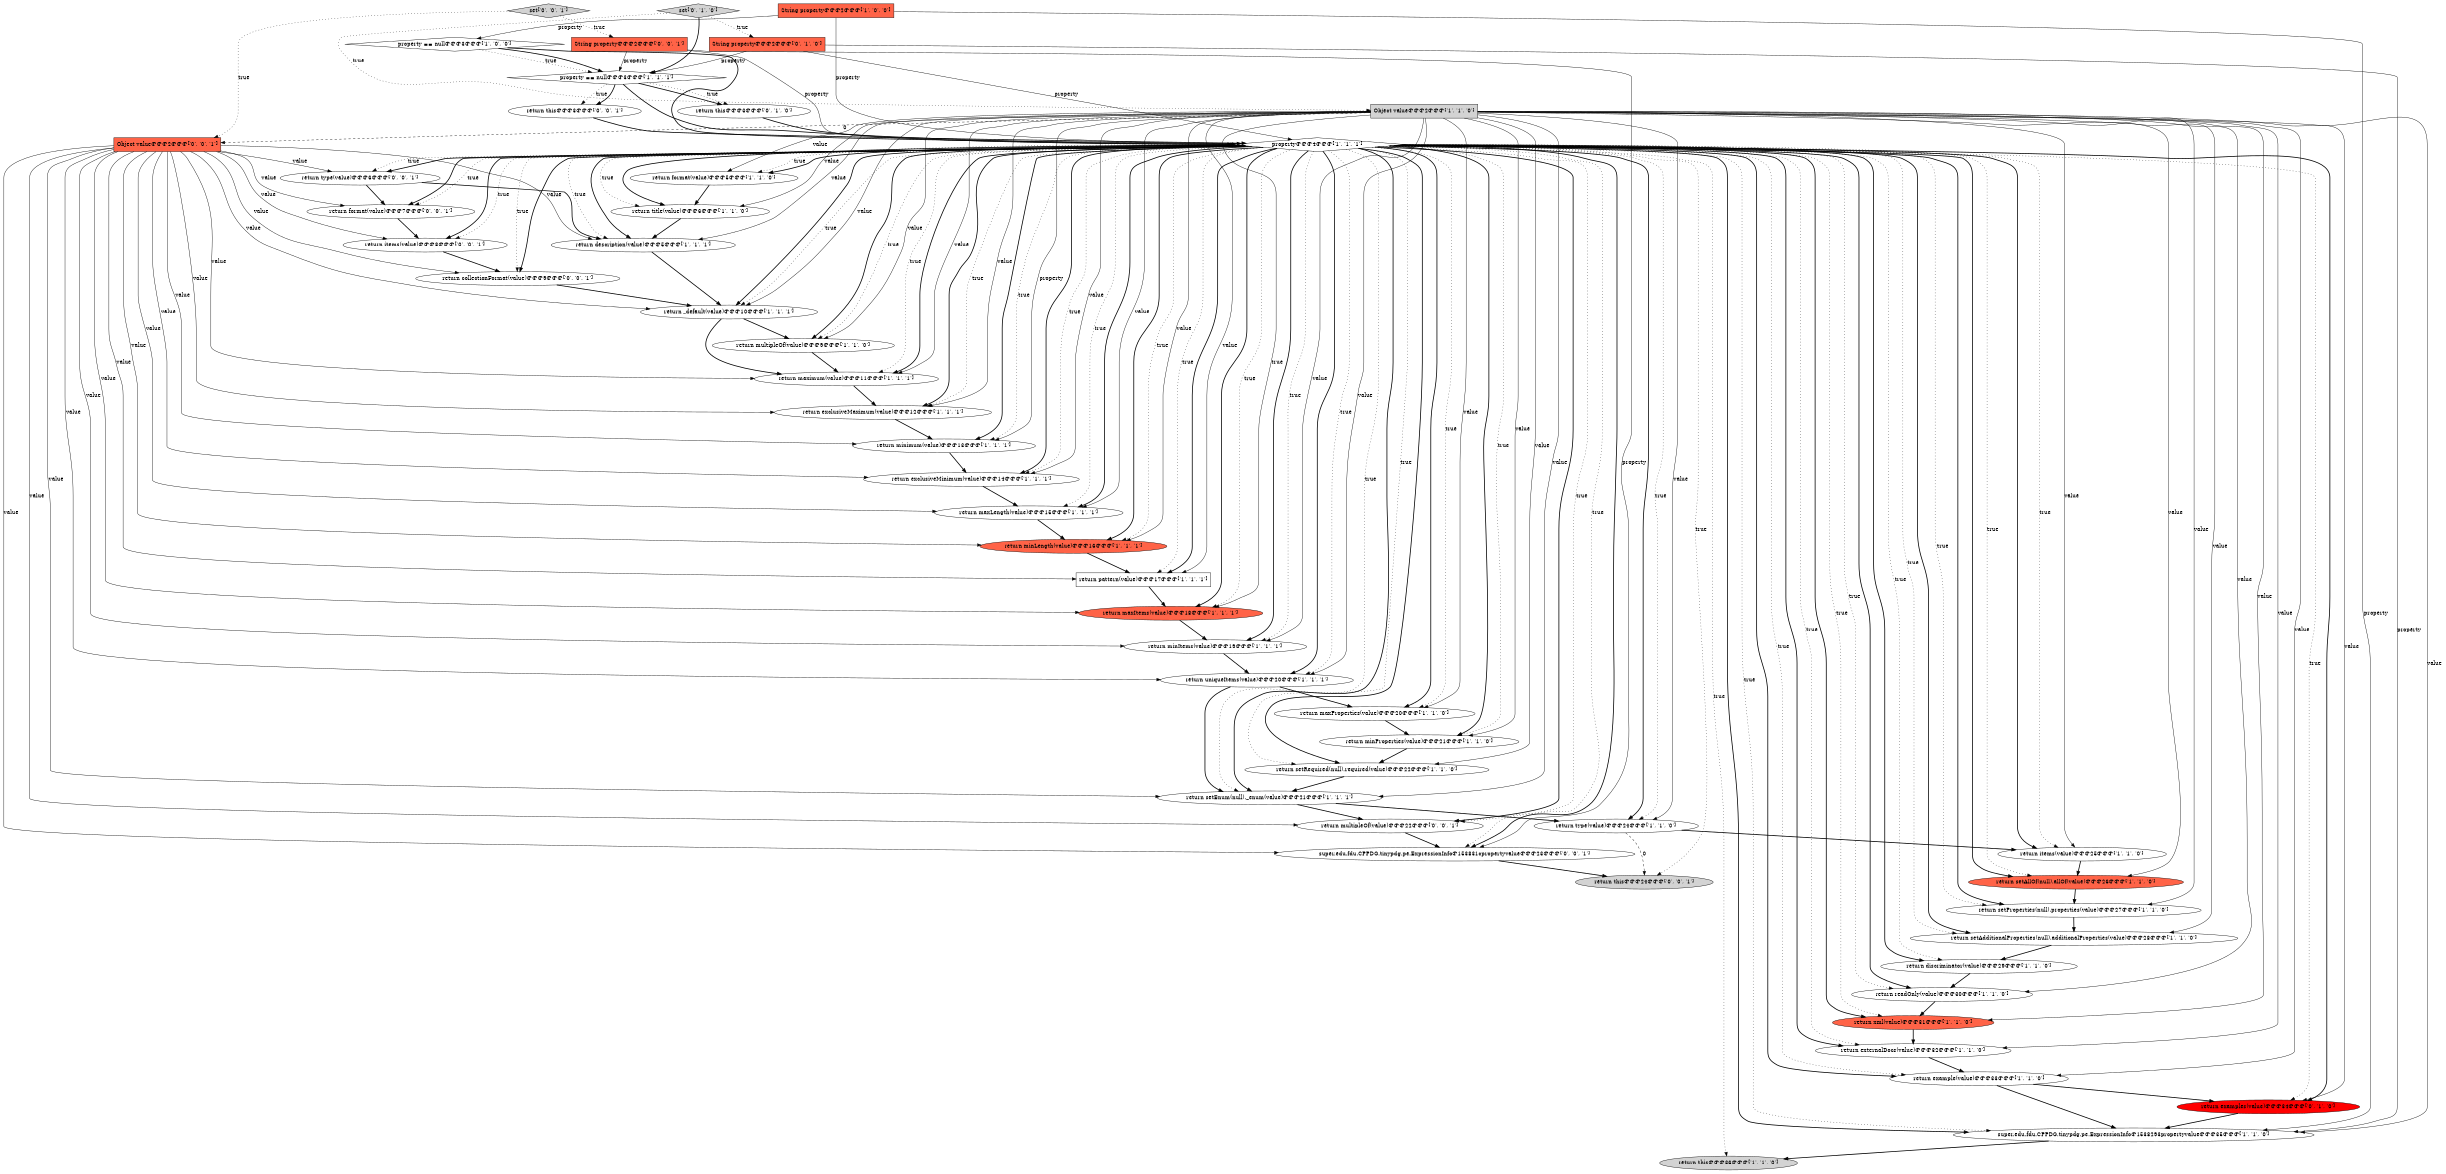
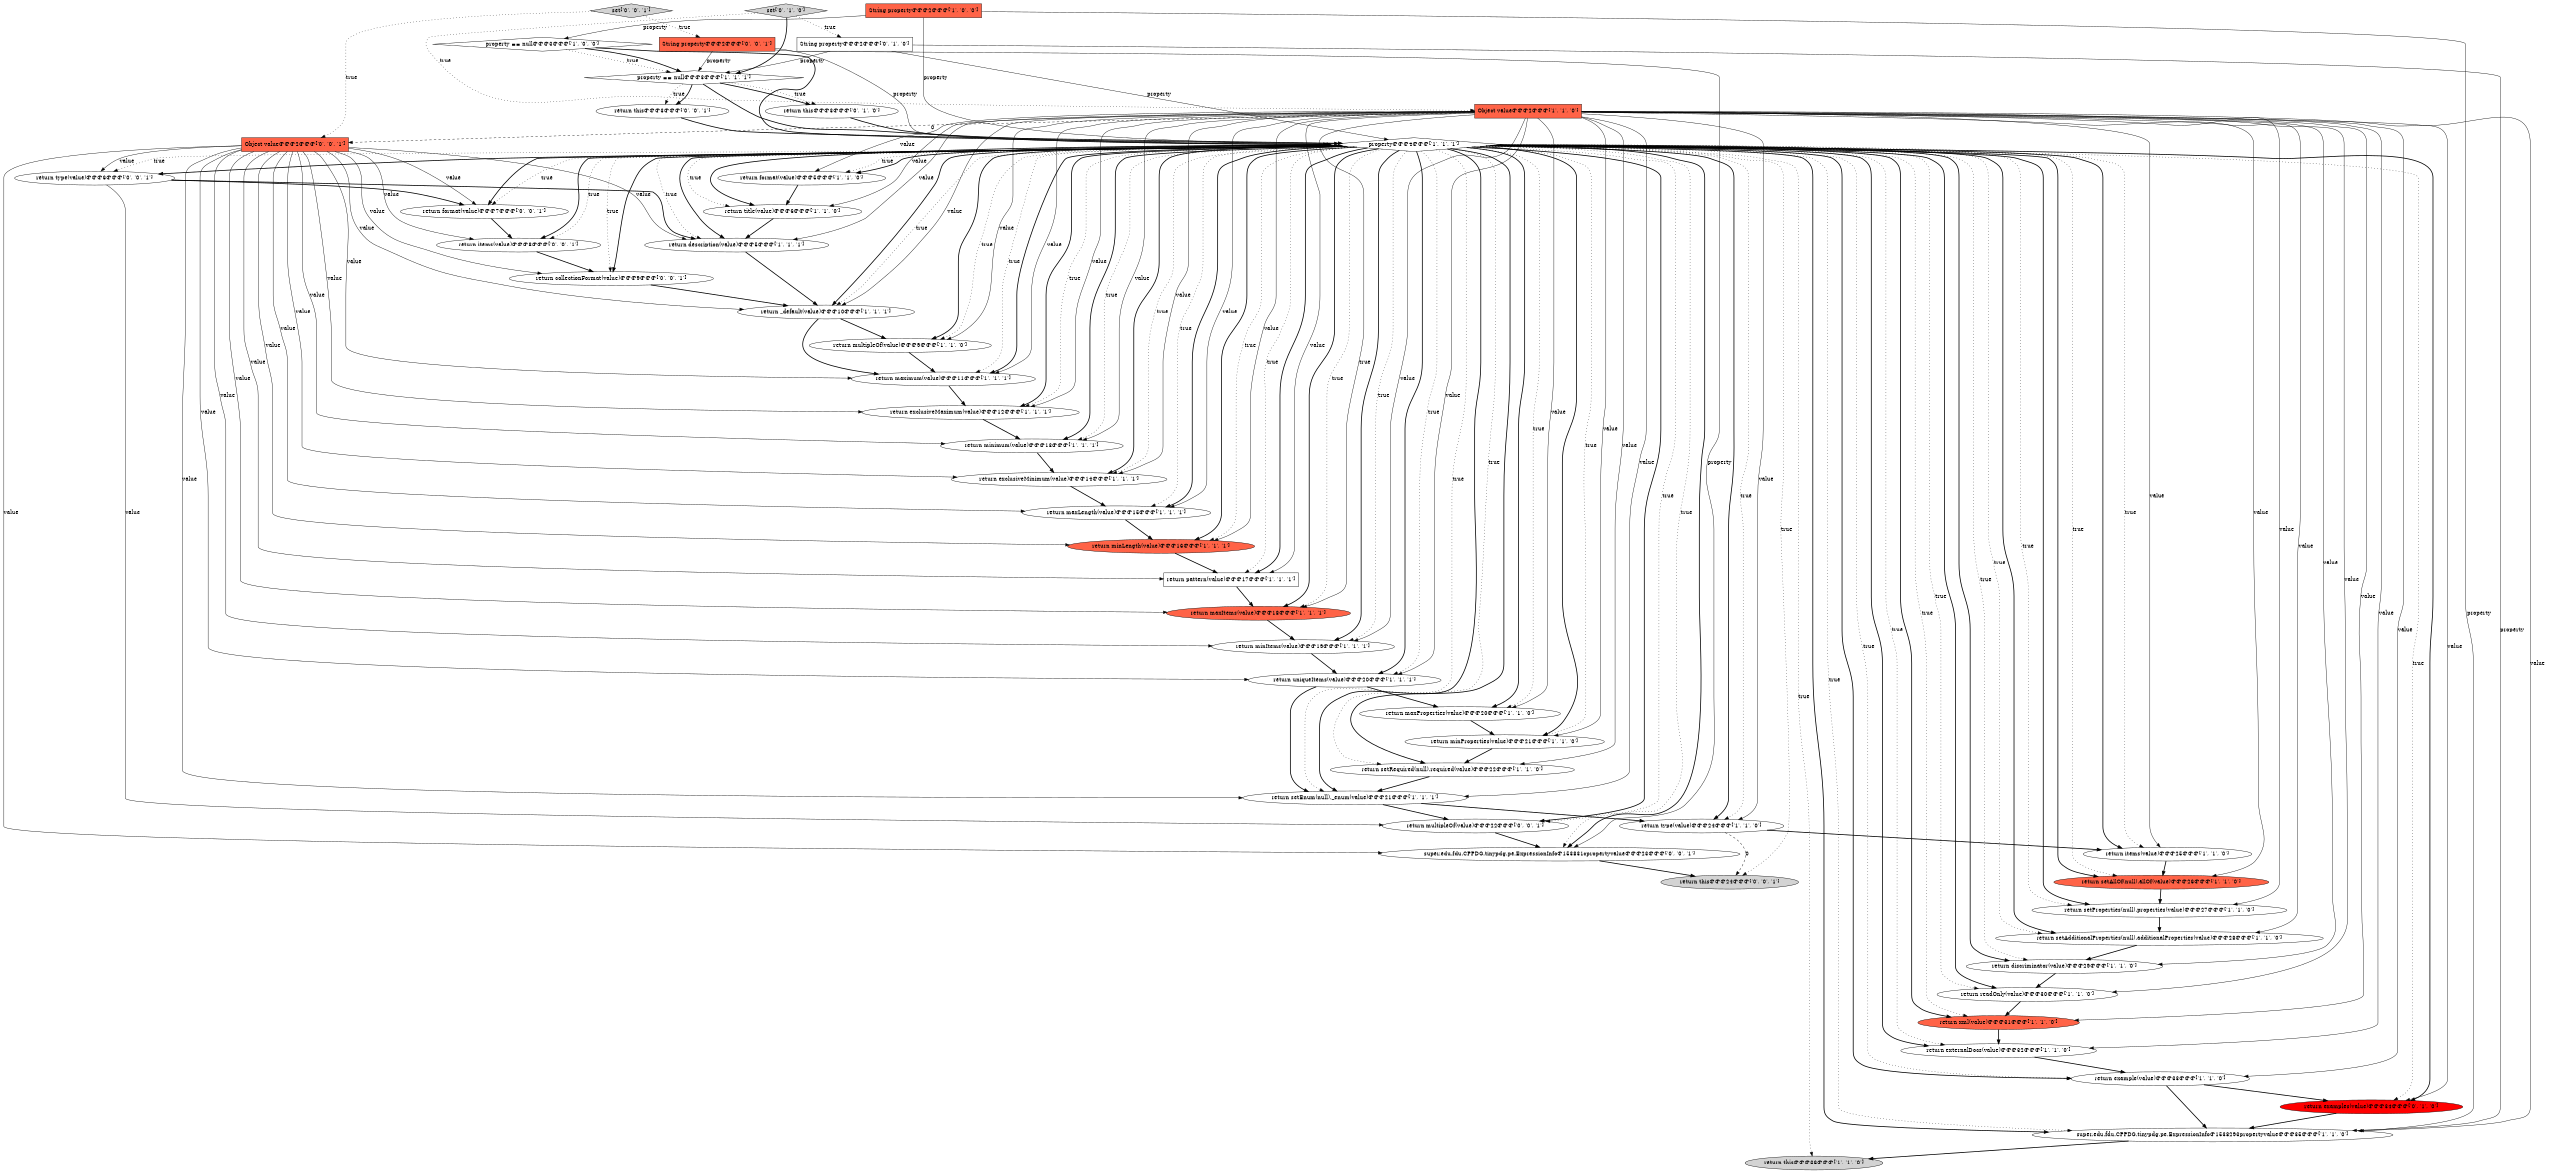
(767, 44) -> (855, 44)
(1424, 111) -> (1528, 111)
none -> (2323, 253)
(1052, 279) -> (1142, 279)
(304, 812) -> (442, 813)
